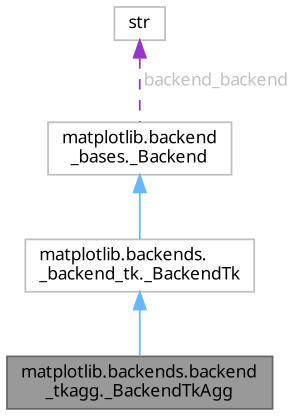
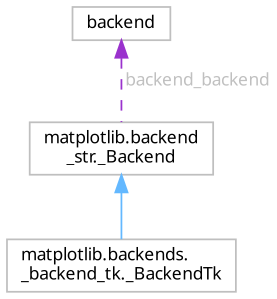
(140, 24) -> (121, 24)
(140, 149) -> (121, 149)
(140, 383) -> none
